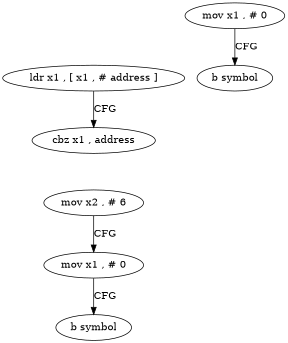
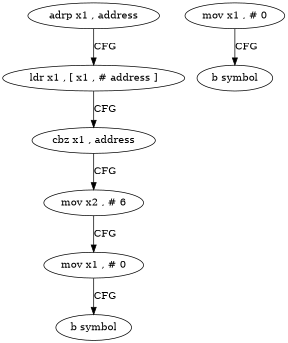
none -> (94, 16)
none -> (94, 168)
